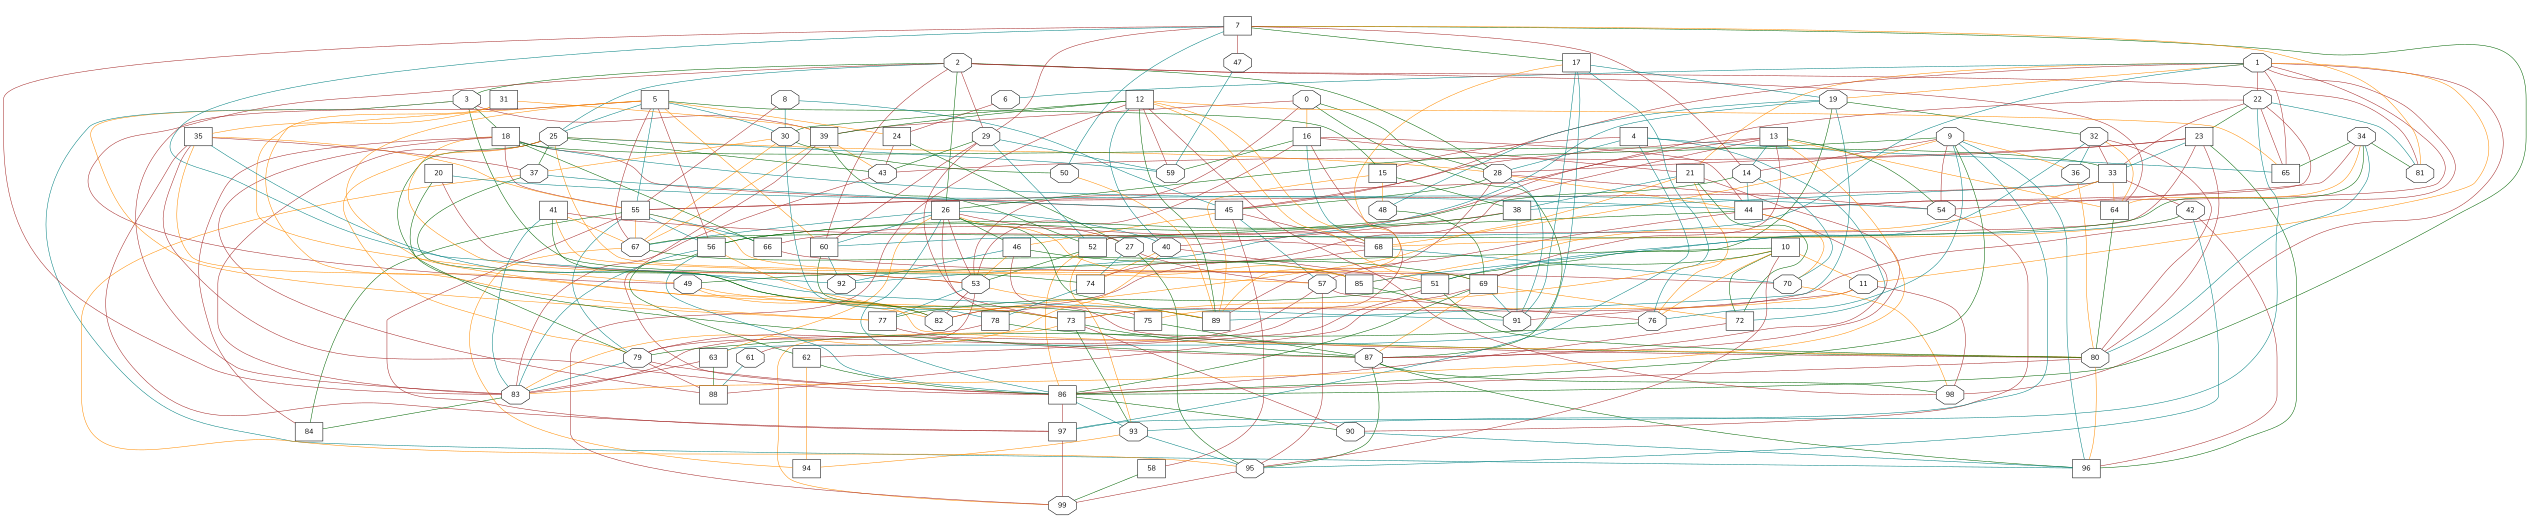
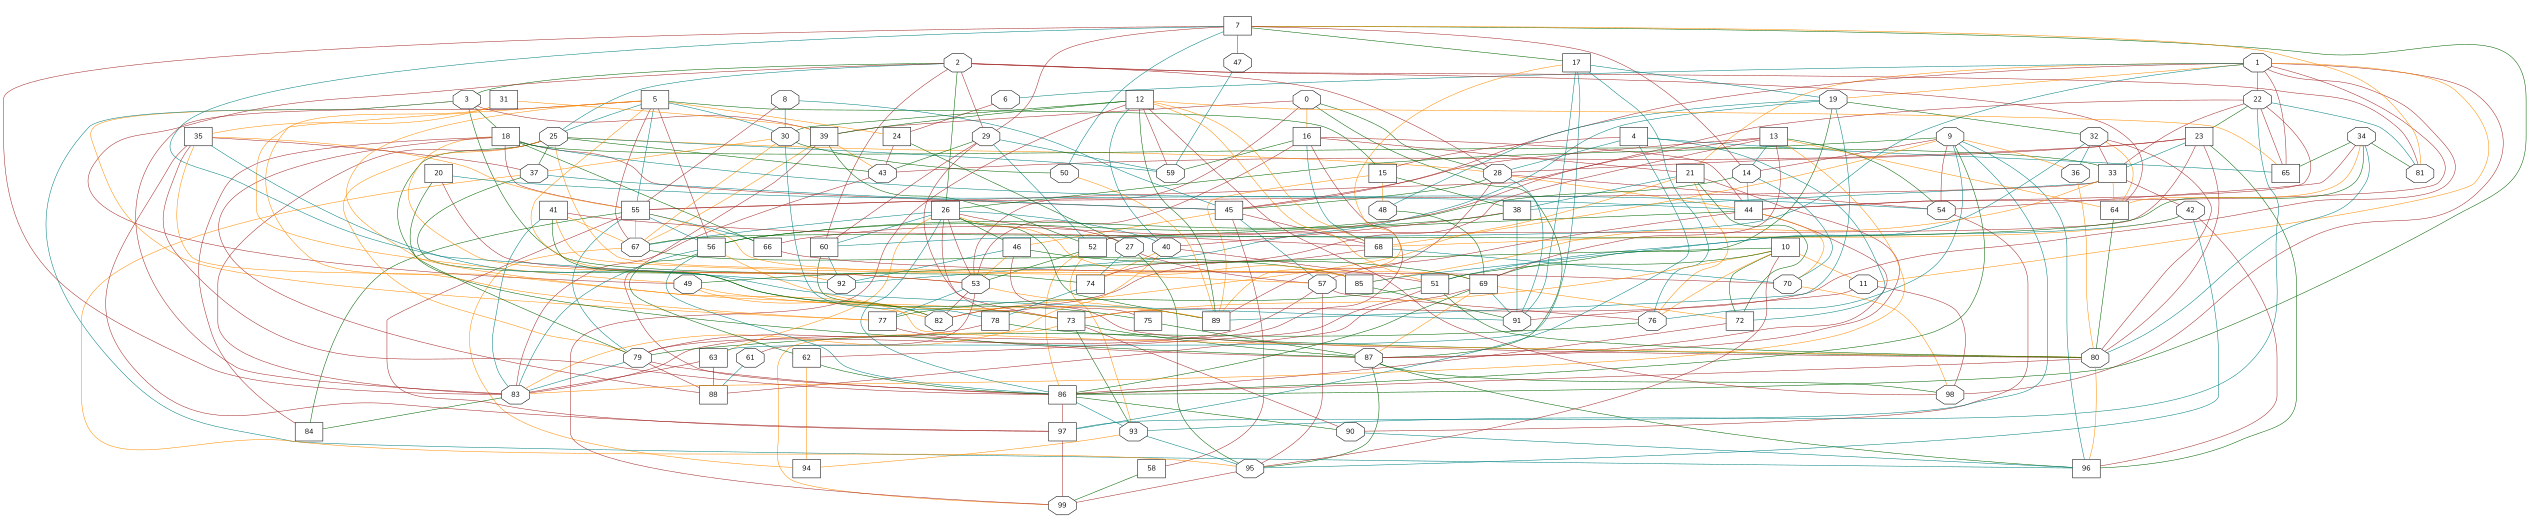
(1239, 78) -> (1239, 78)
(743, 177) -> (532, 214)
(1508, 308) -> none
